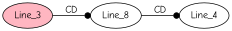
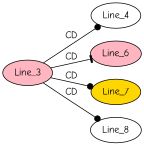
(157, 16) -> (69, 46)
none -> (116, 54)
none -> (116, 92)
